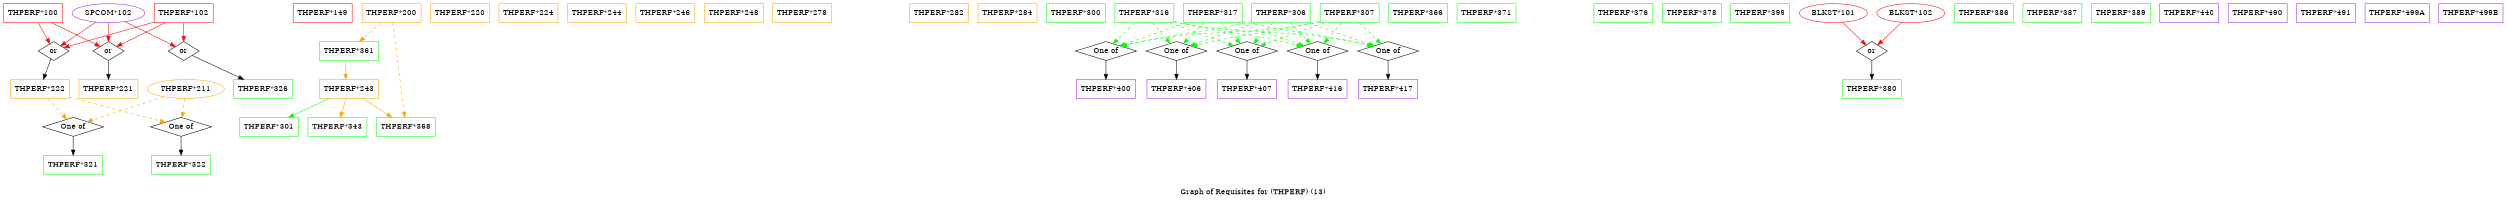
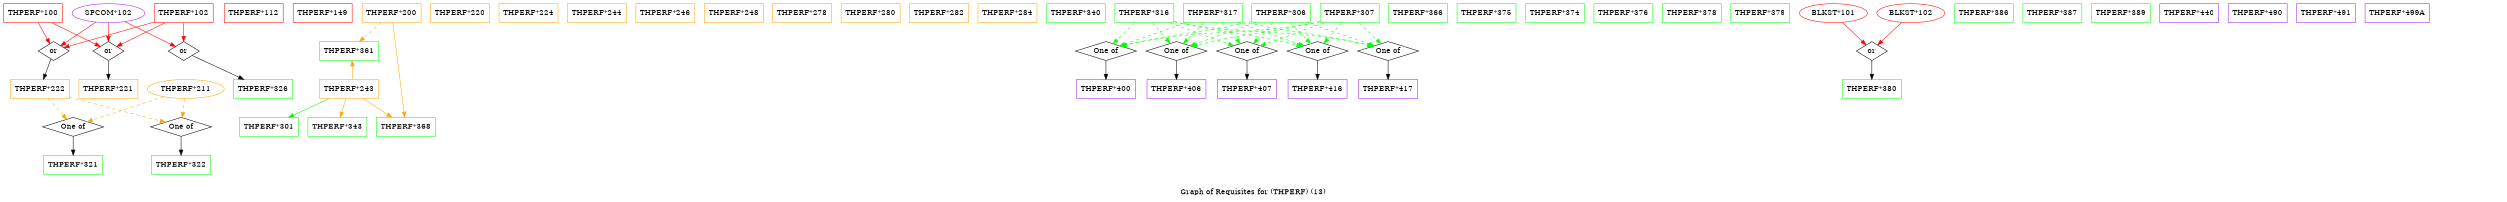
none -> (254, 13)
none -> (871, 13)
(1076, 13) -> (1076, 13)
(1487, 13) -> (1487, 13)
none -> (1555, 13)
(1760, 13) -> (1760, 13)
(2471, 13) -> none
(345, 67) -> (353, 73)
(398, 67) -> (398, 67)
